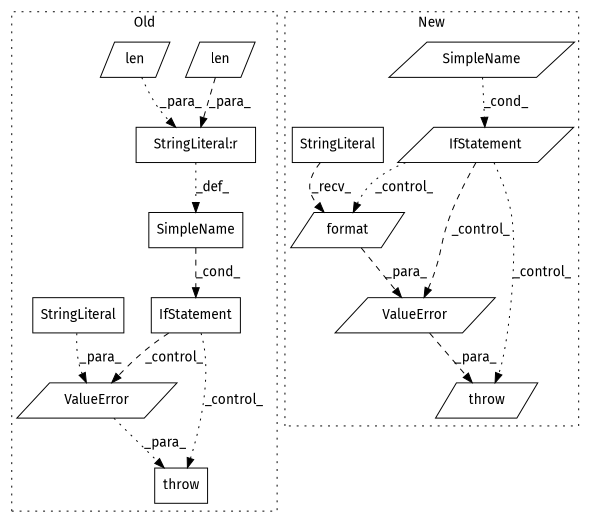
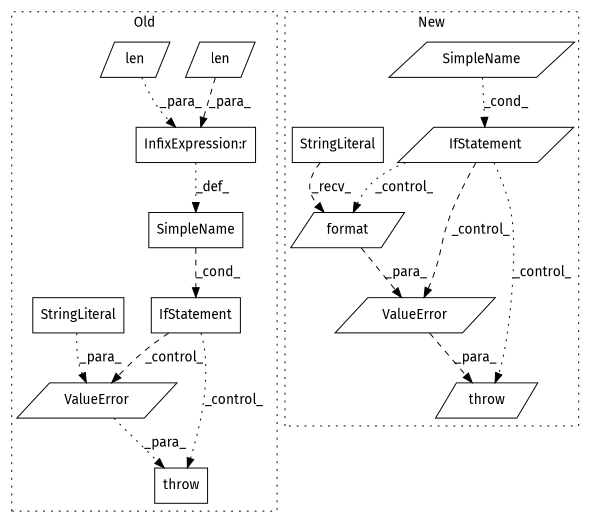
(196, 145) -> (196, 145)
